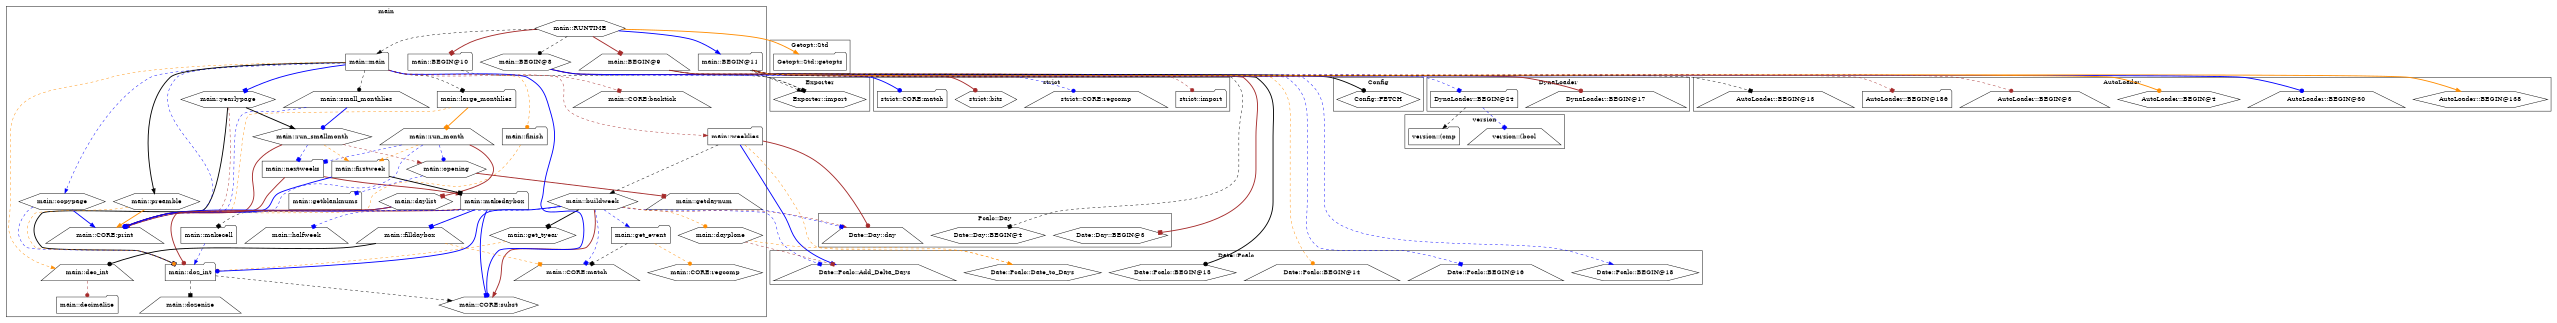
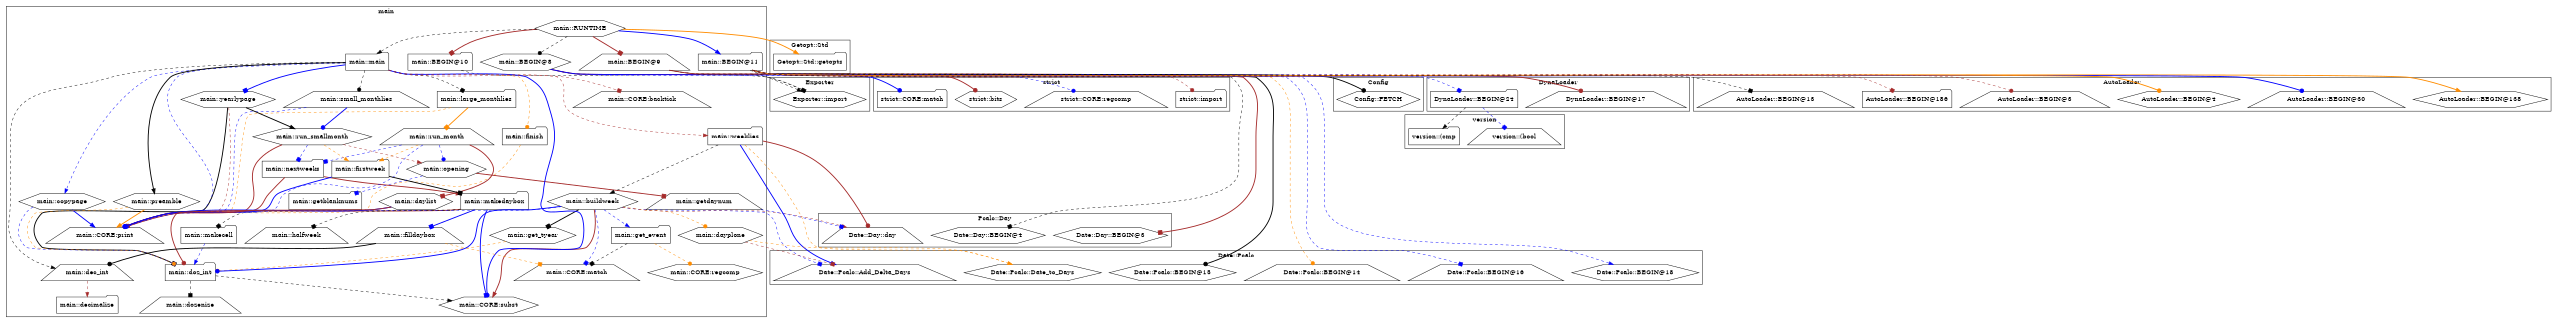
(88, 83) -> (88, 83)
(387, 211) -> (387, 211)
(87, 287) -> (87, 287)
